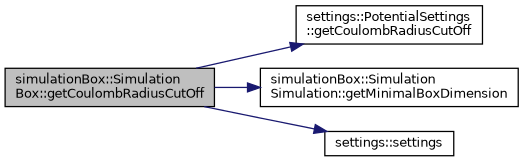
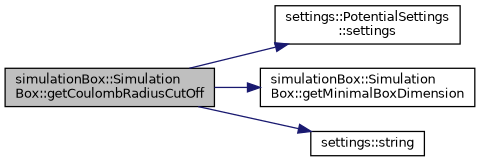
(389, 25) -> (368, 25)
(389, 87) -> (368, 87)
(389, 144) -> (368, 144)
